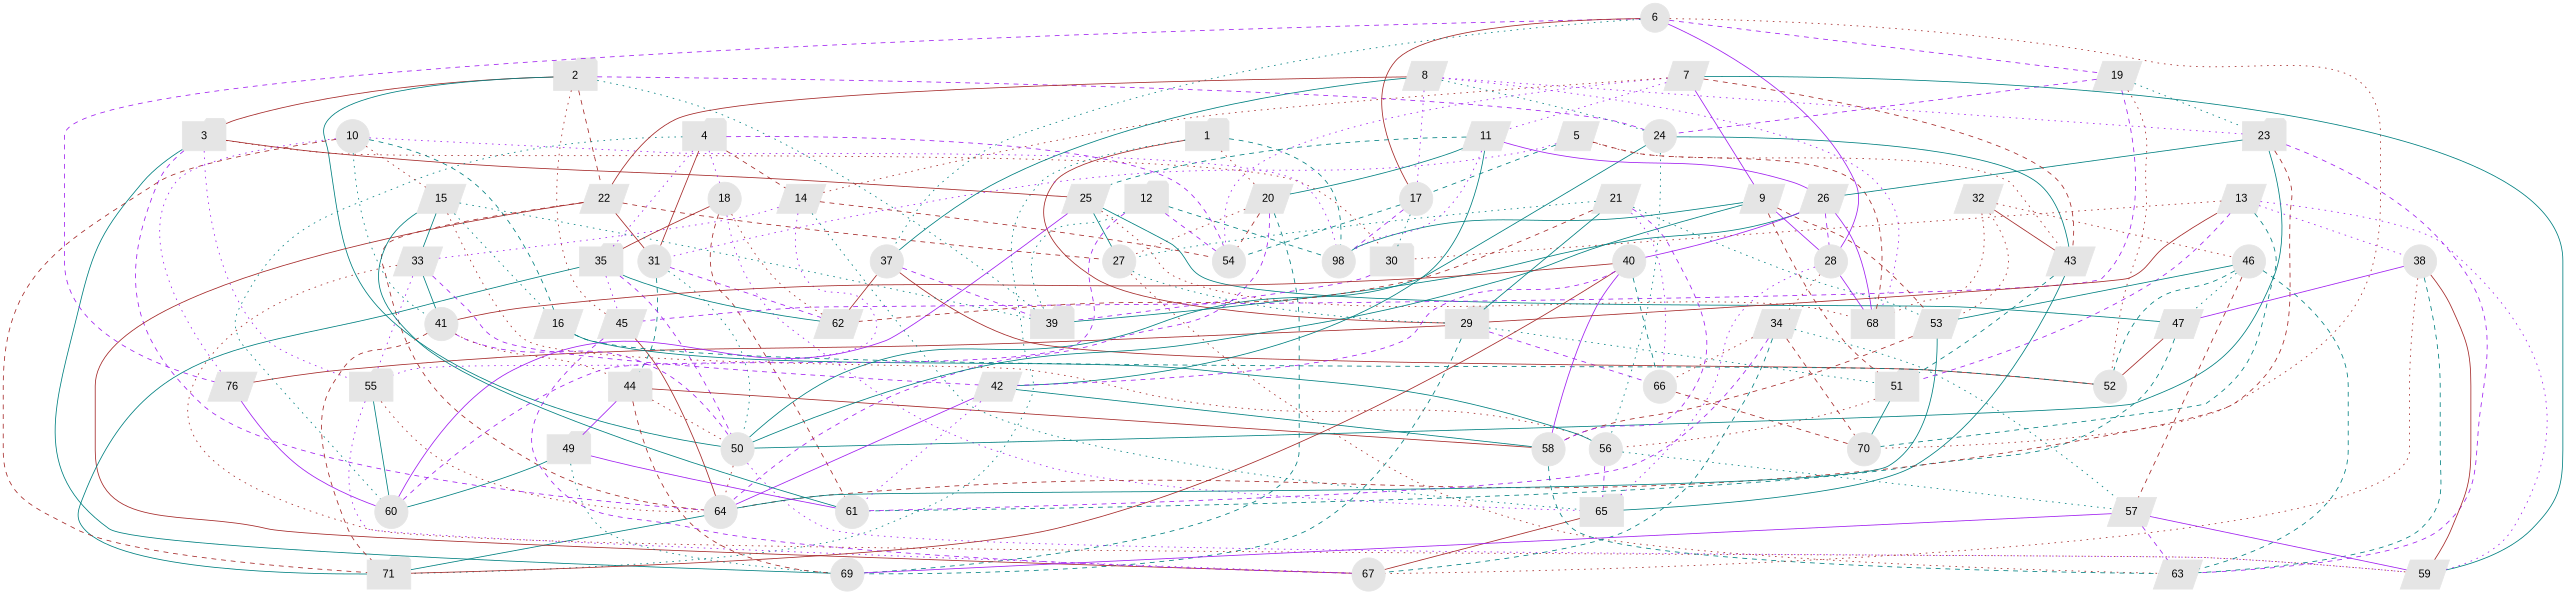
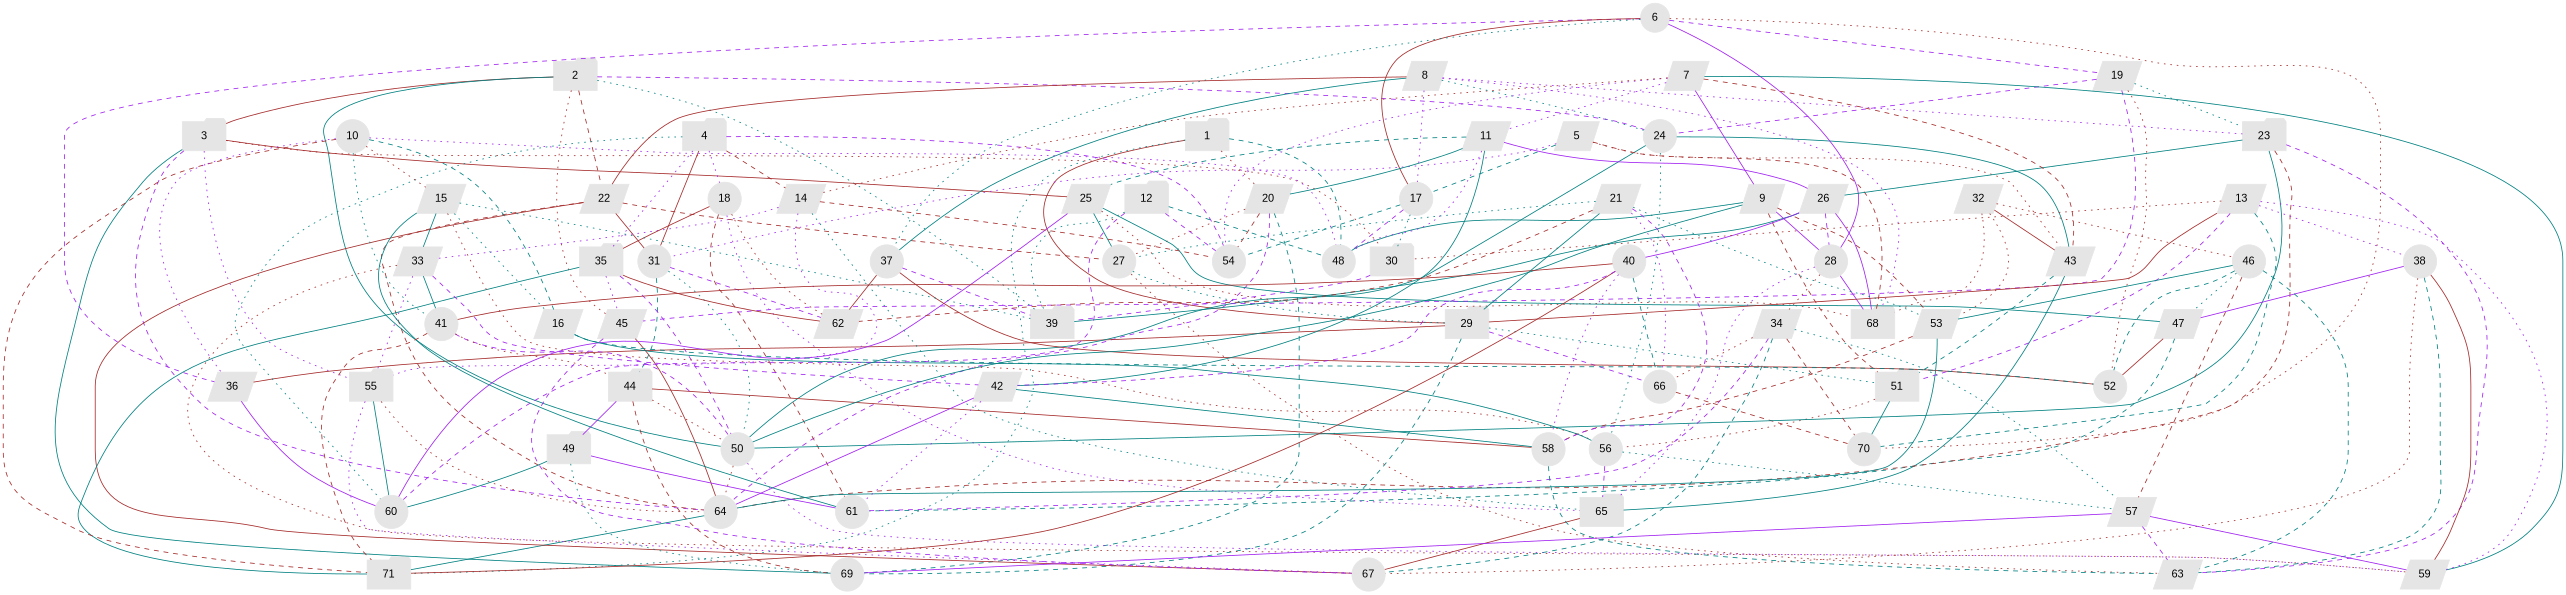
(1339, 261) -> (1339, 261)
(720, 304) -> (720, 304)
(1577, 350) -> (1577, 350)
(232, 387) -> (232, 387)
